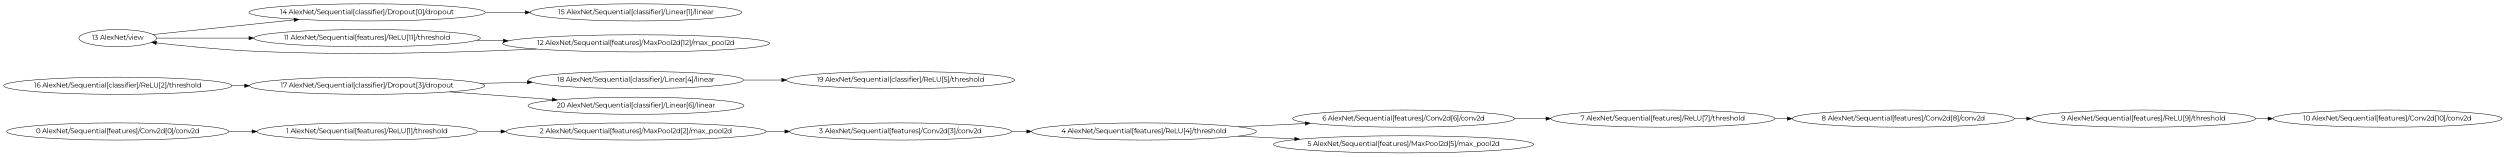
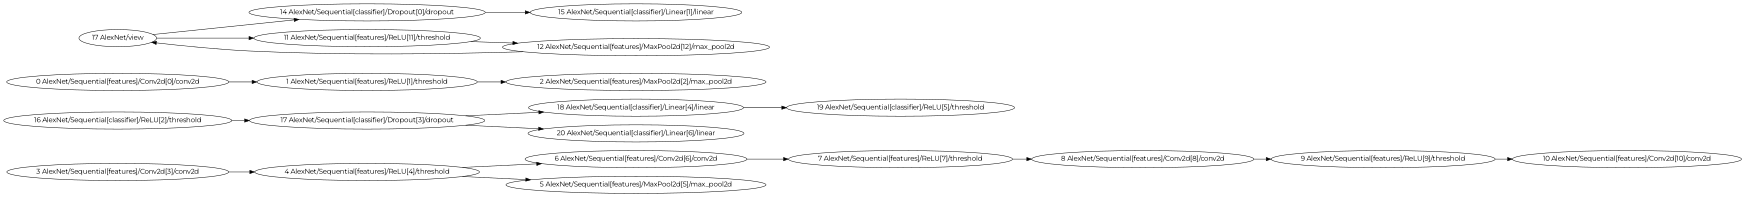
(118, 38) -> (118, 38)
(775, 131) -> none
